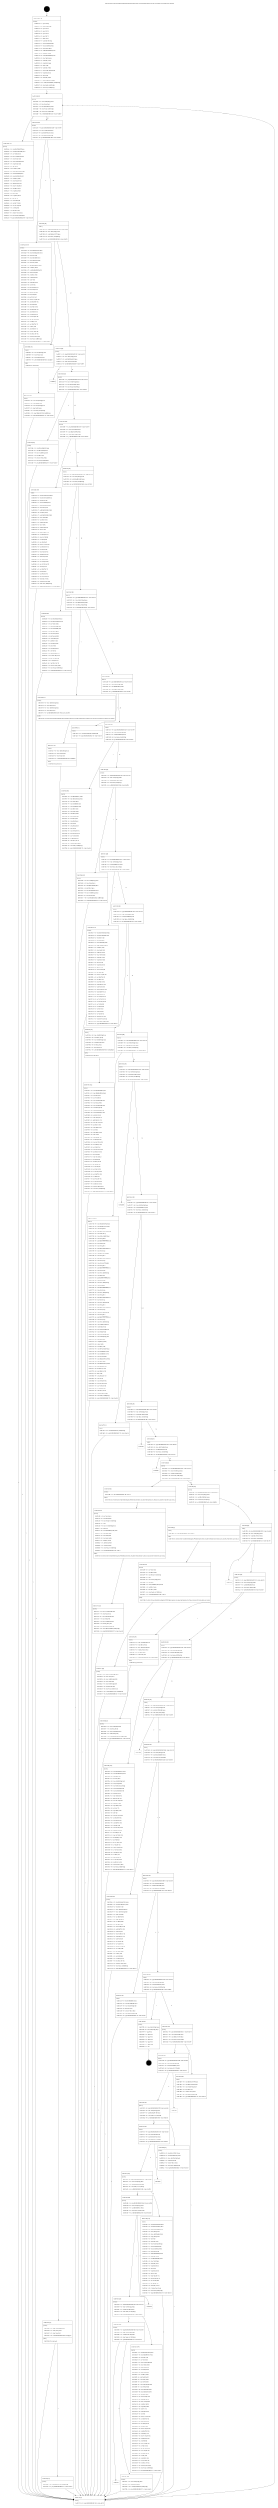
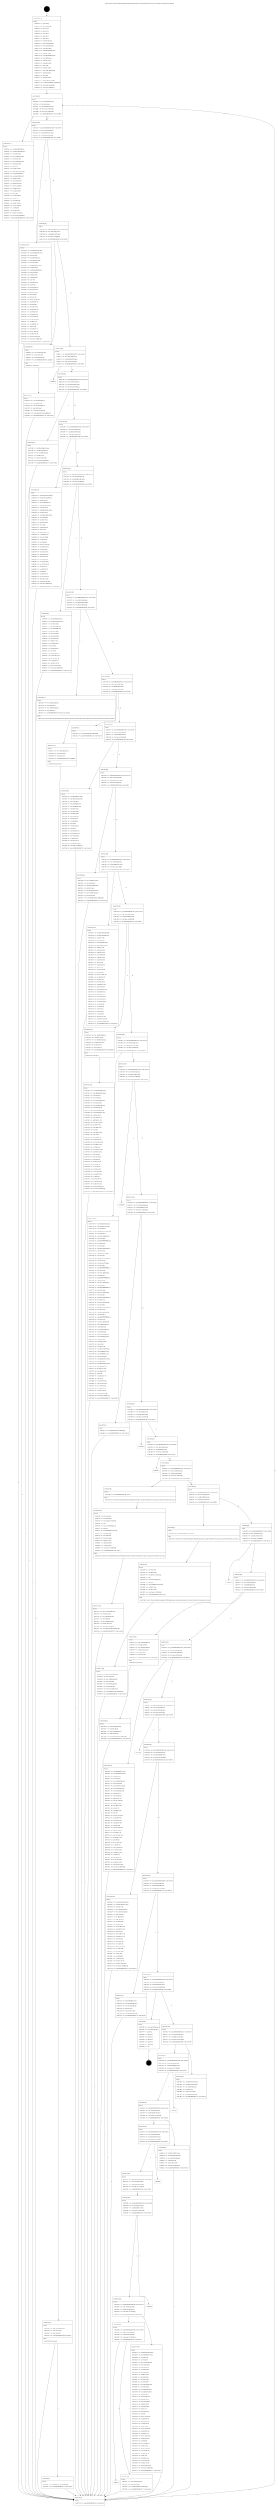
(157, 2256) -> none
